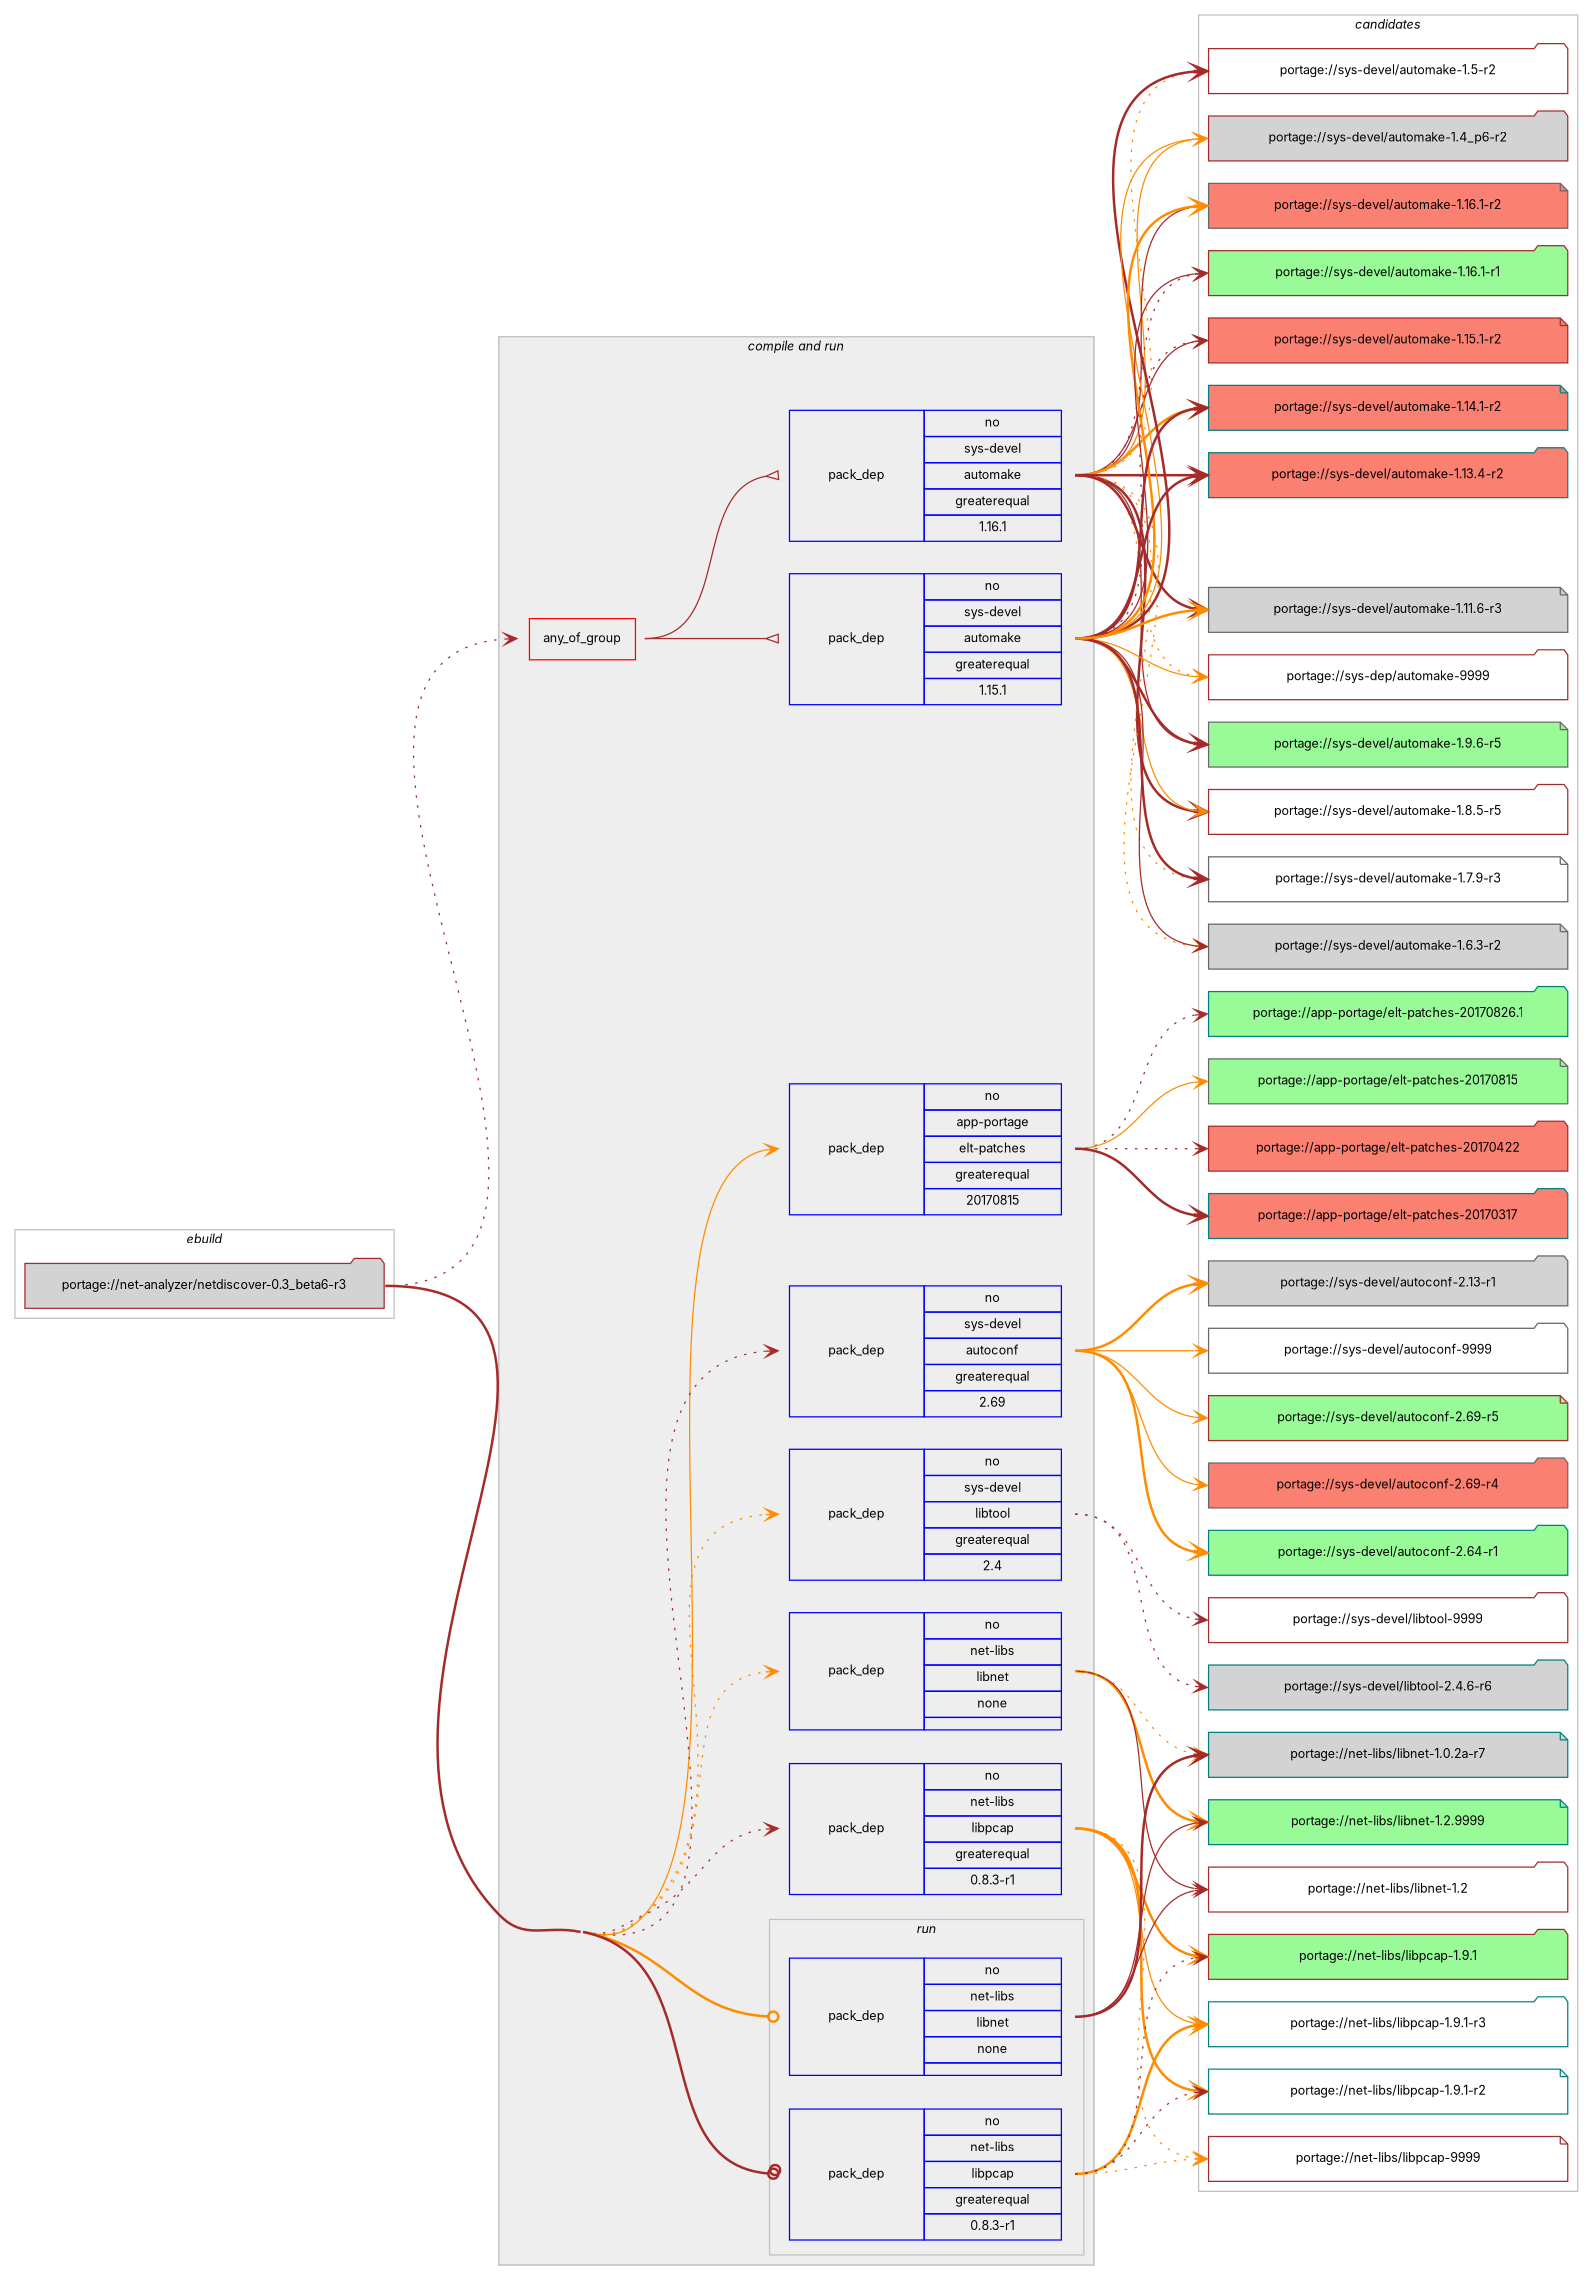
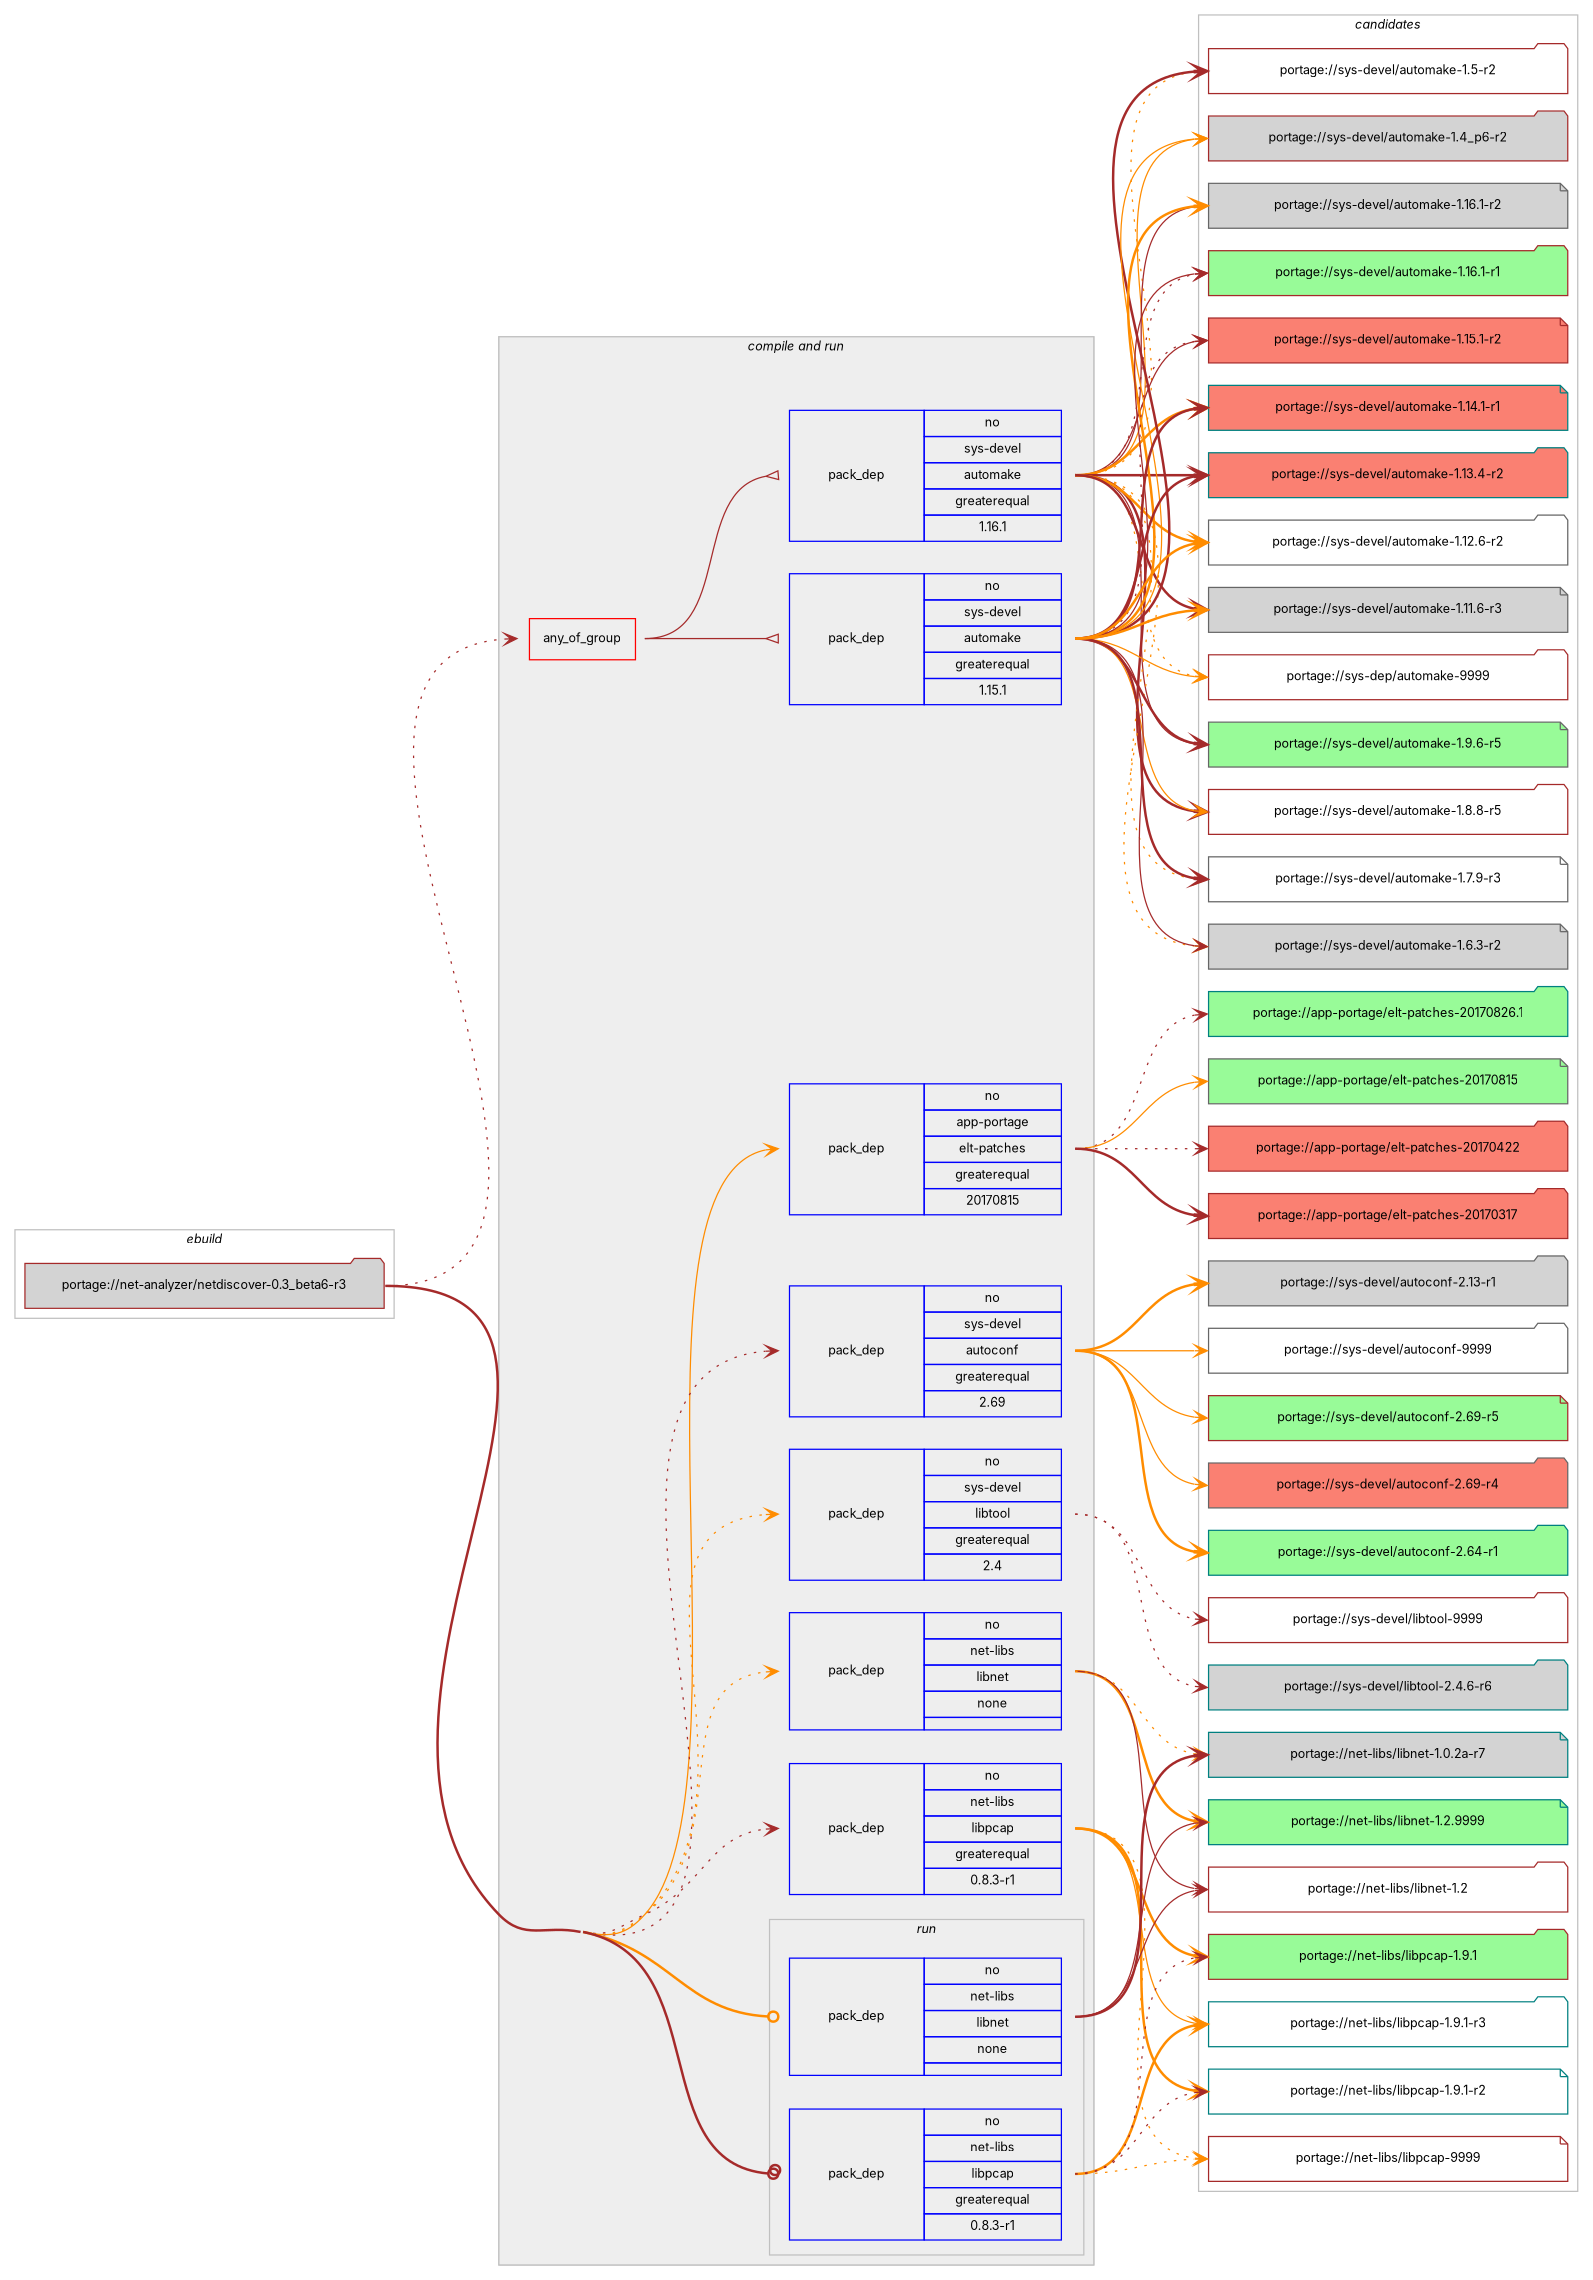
(1388, 206) -> (1388, 206)
(1388, 408) -> (1388, 408)
none -> (1388, 543)
(1388, 812) -> (1388, 812)
(1388, 1216) -> (1388, 1216)
